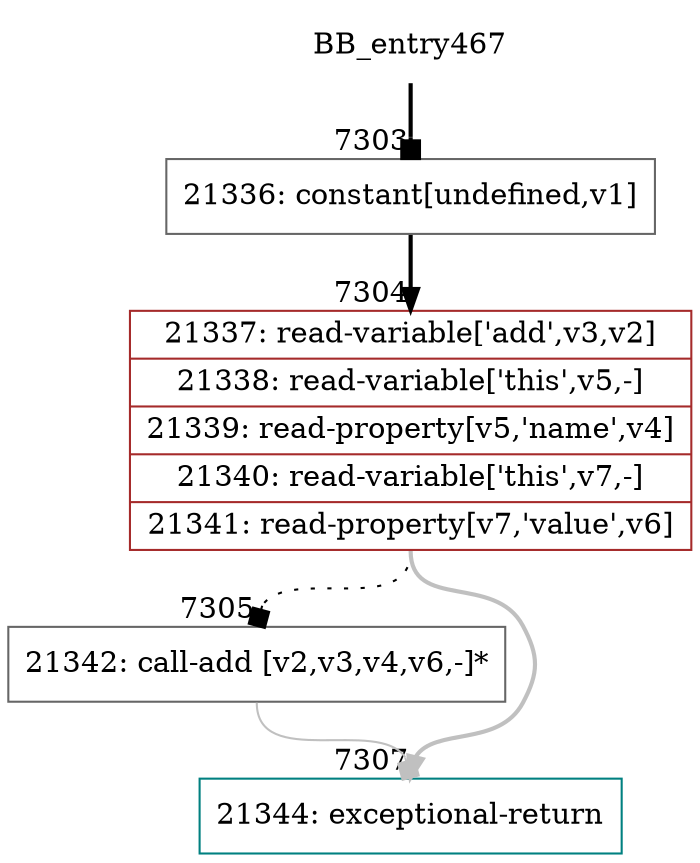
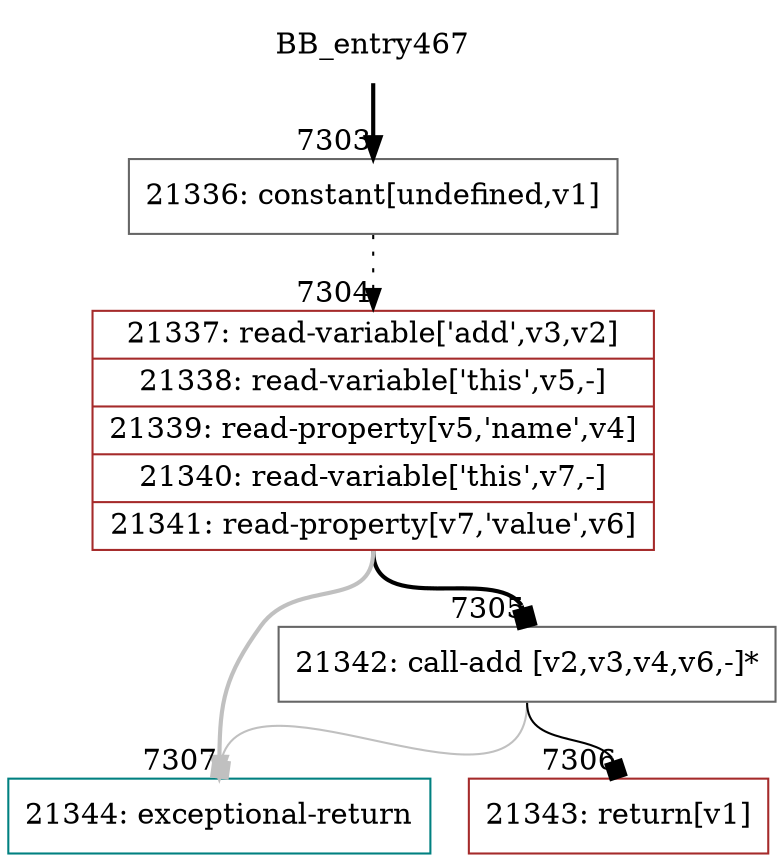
(411, 110) -> (373, 110)
(411, 262) -> (373, 262)
(344, 588) -> (440, 588)
none -> (619, 816)
